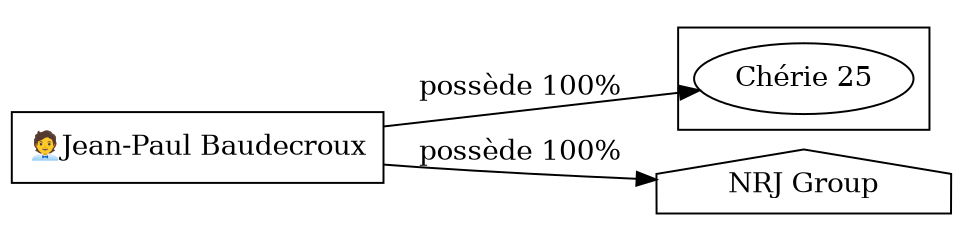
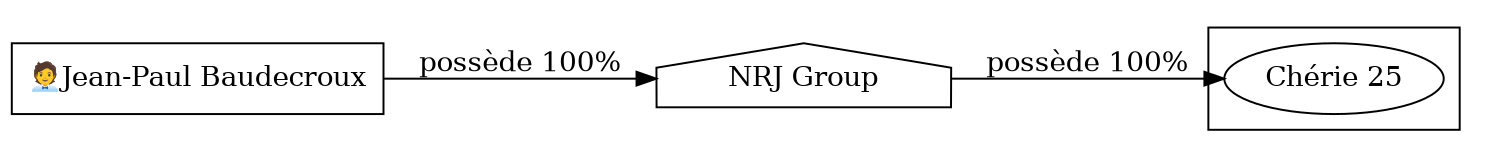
(532, 110) -> (1078, 79)
